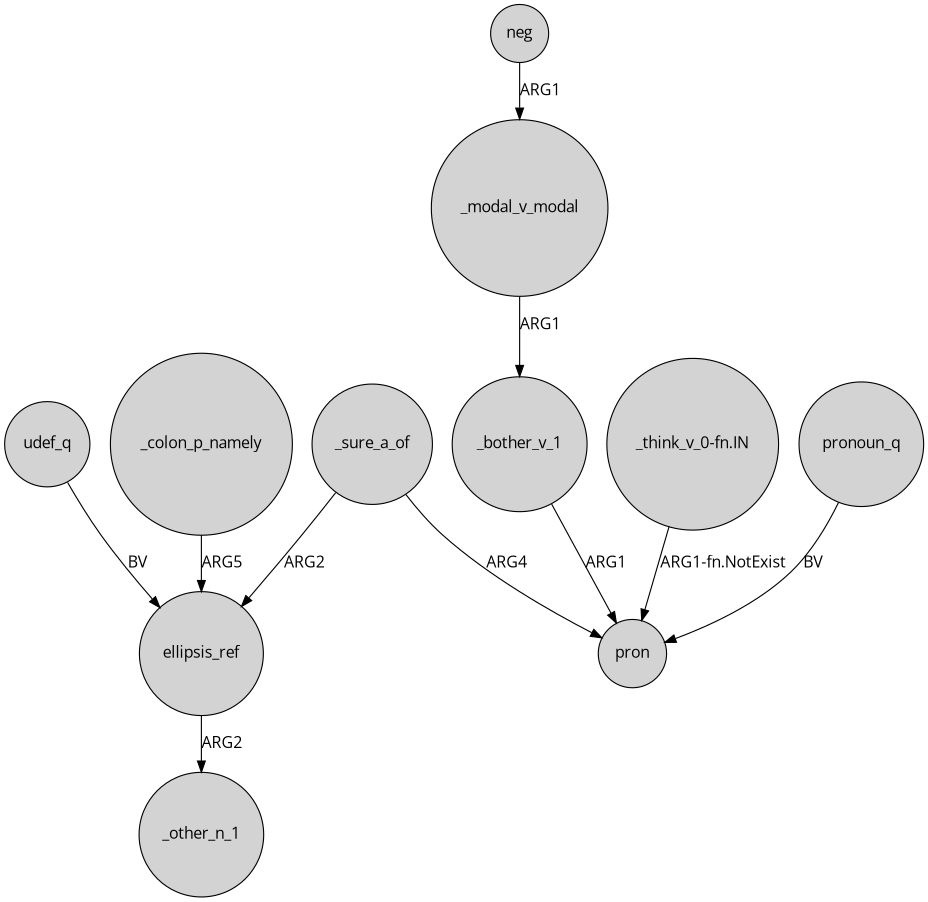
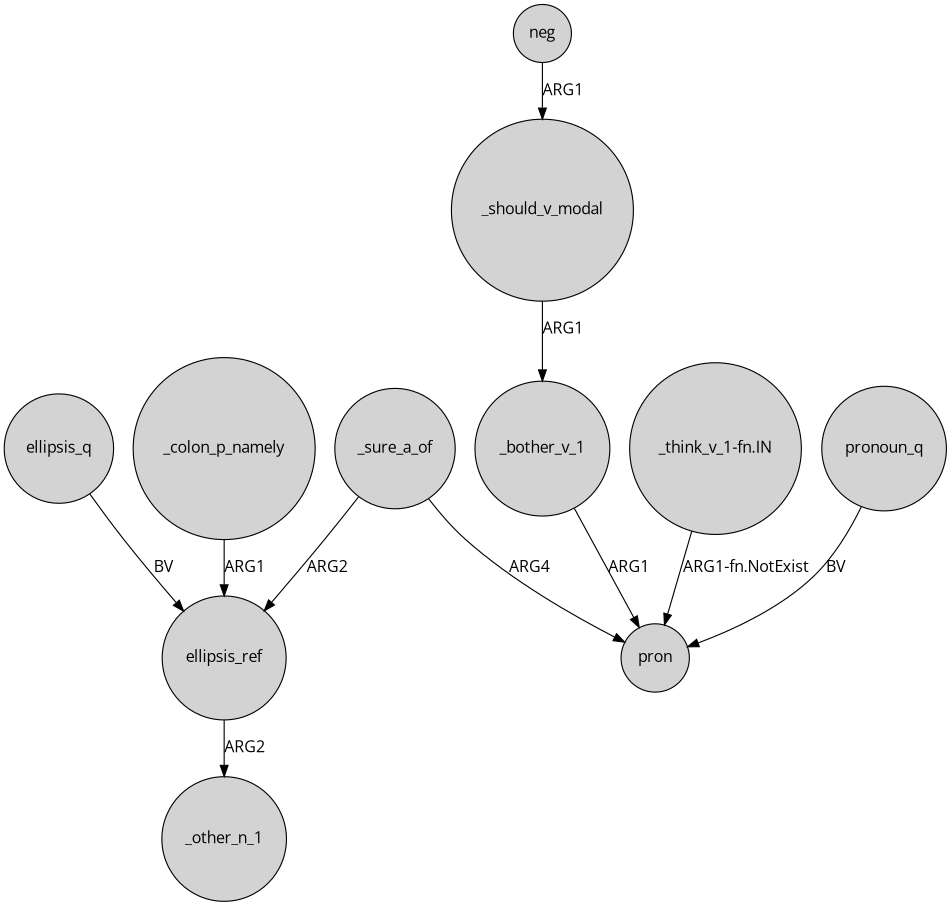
(520, 208) -> (542, 210)
(47, 444) -> (59, 449)
(693, 444) -> (716, 449)
(222, 563) -> (245, 568)
